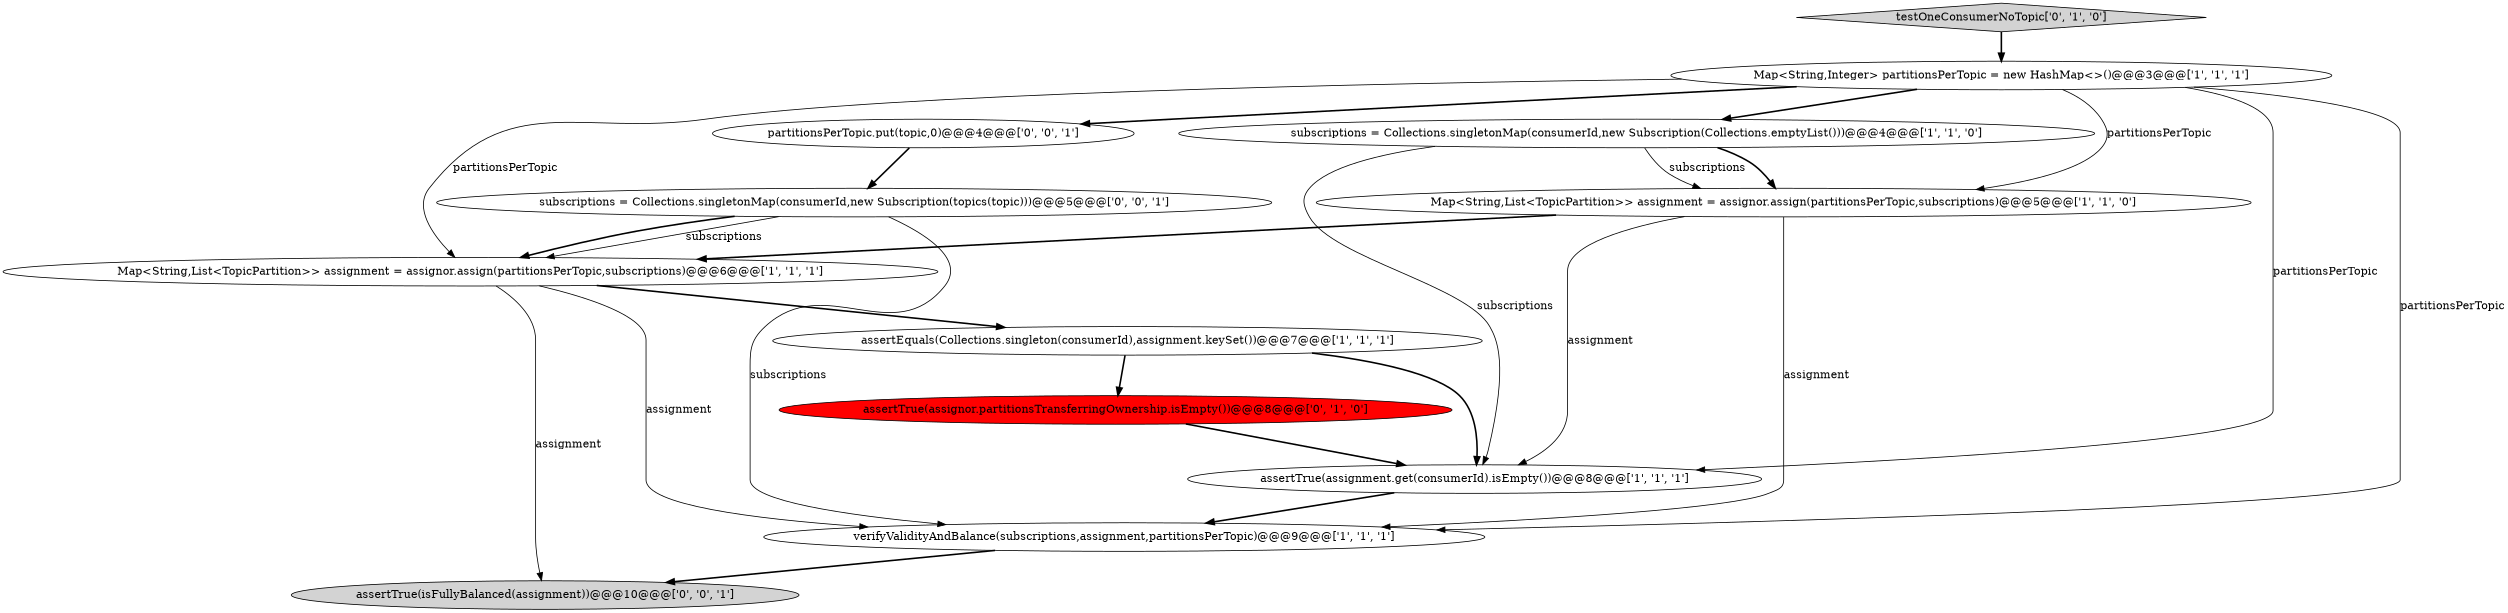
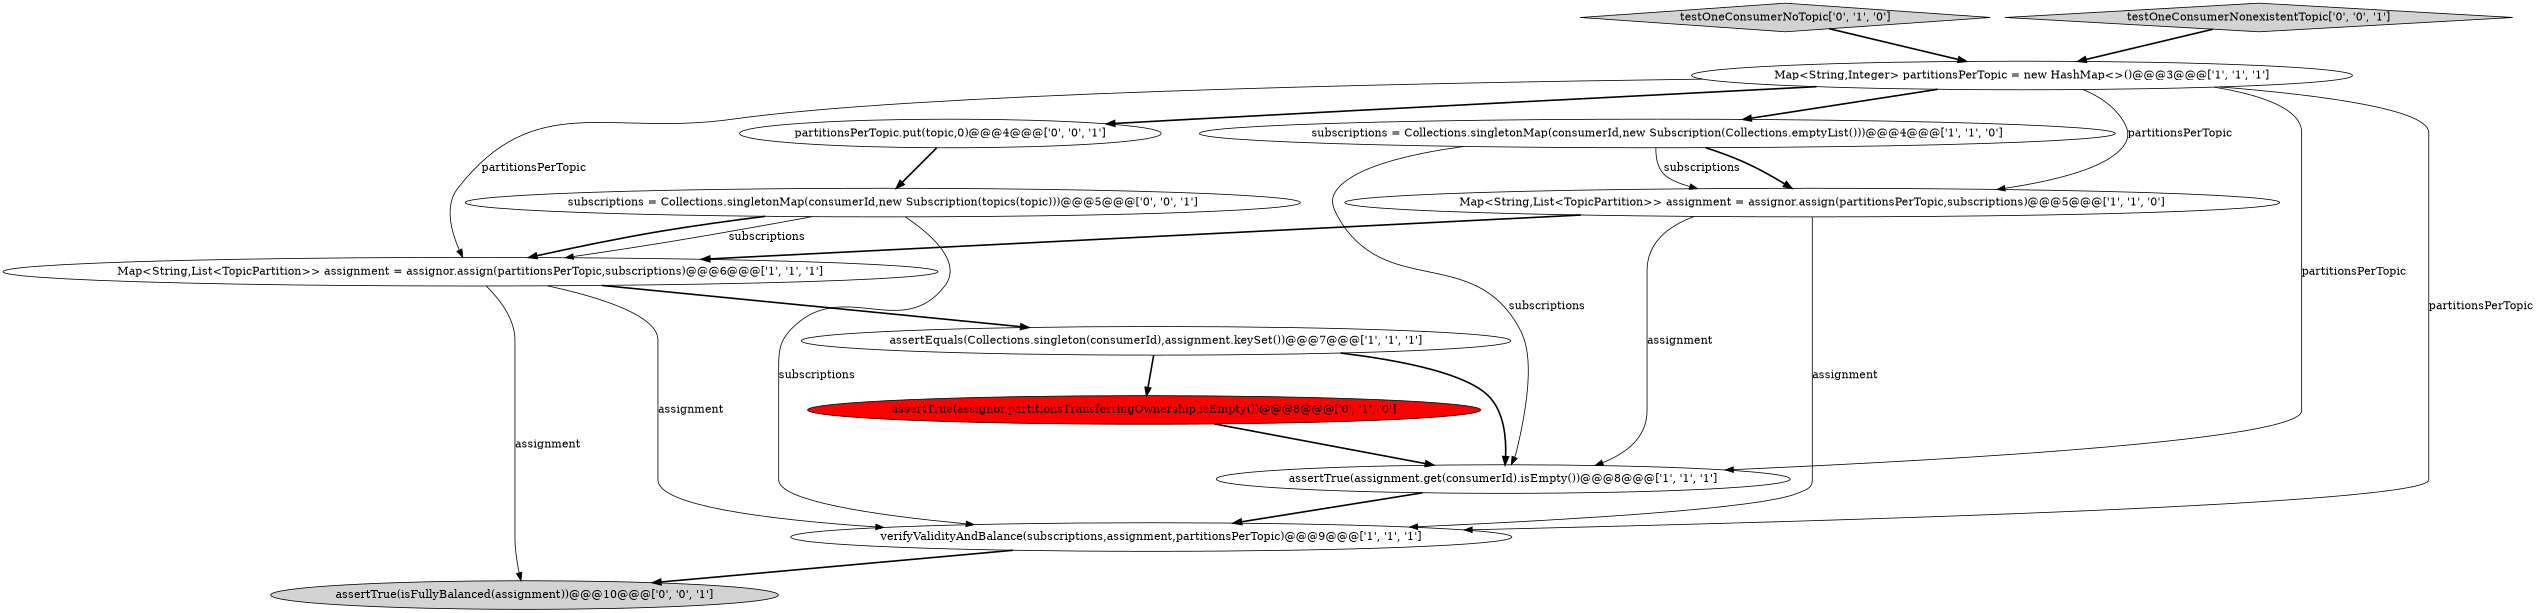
none -> (2259, 17)
